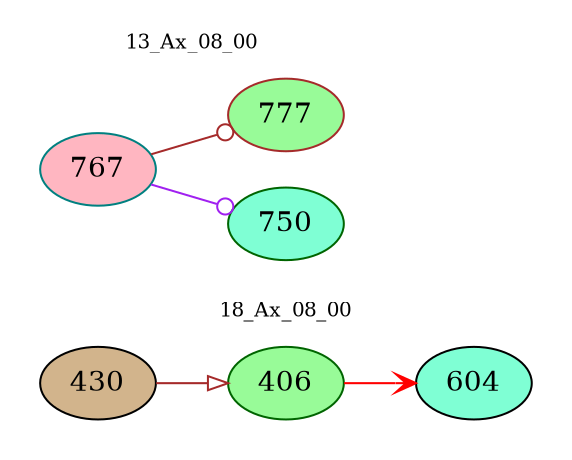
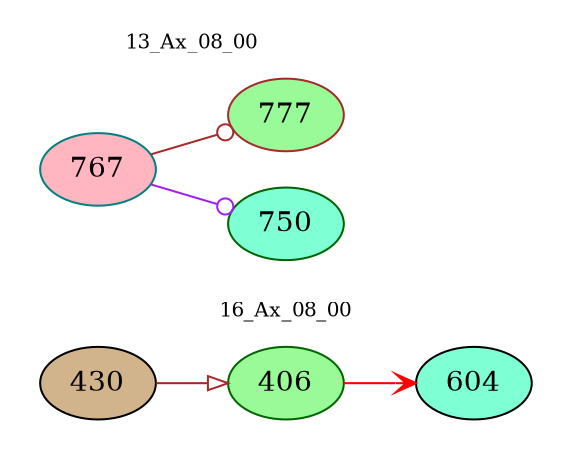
(286, 312) -> (286, 312)
